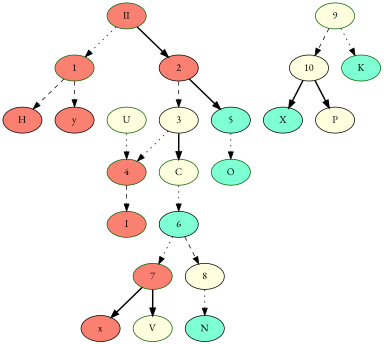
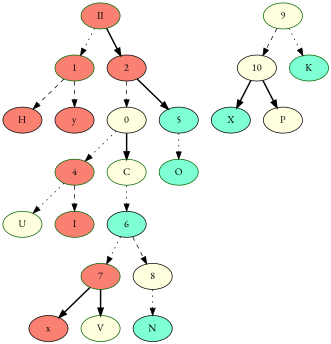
(179, 120) -> (127, 120)
(127, 143) -> (51, 196)
